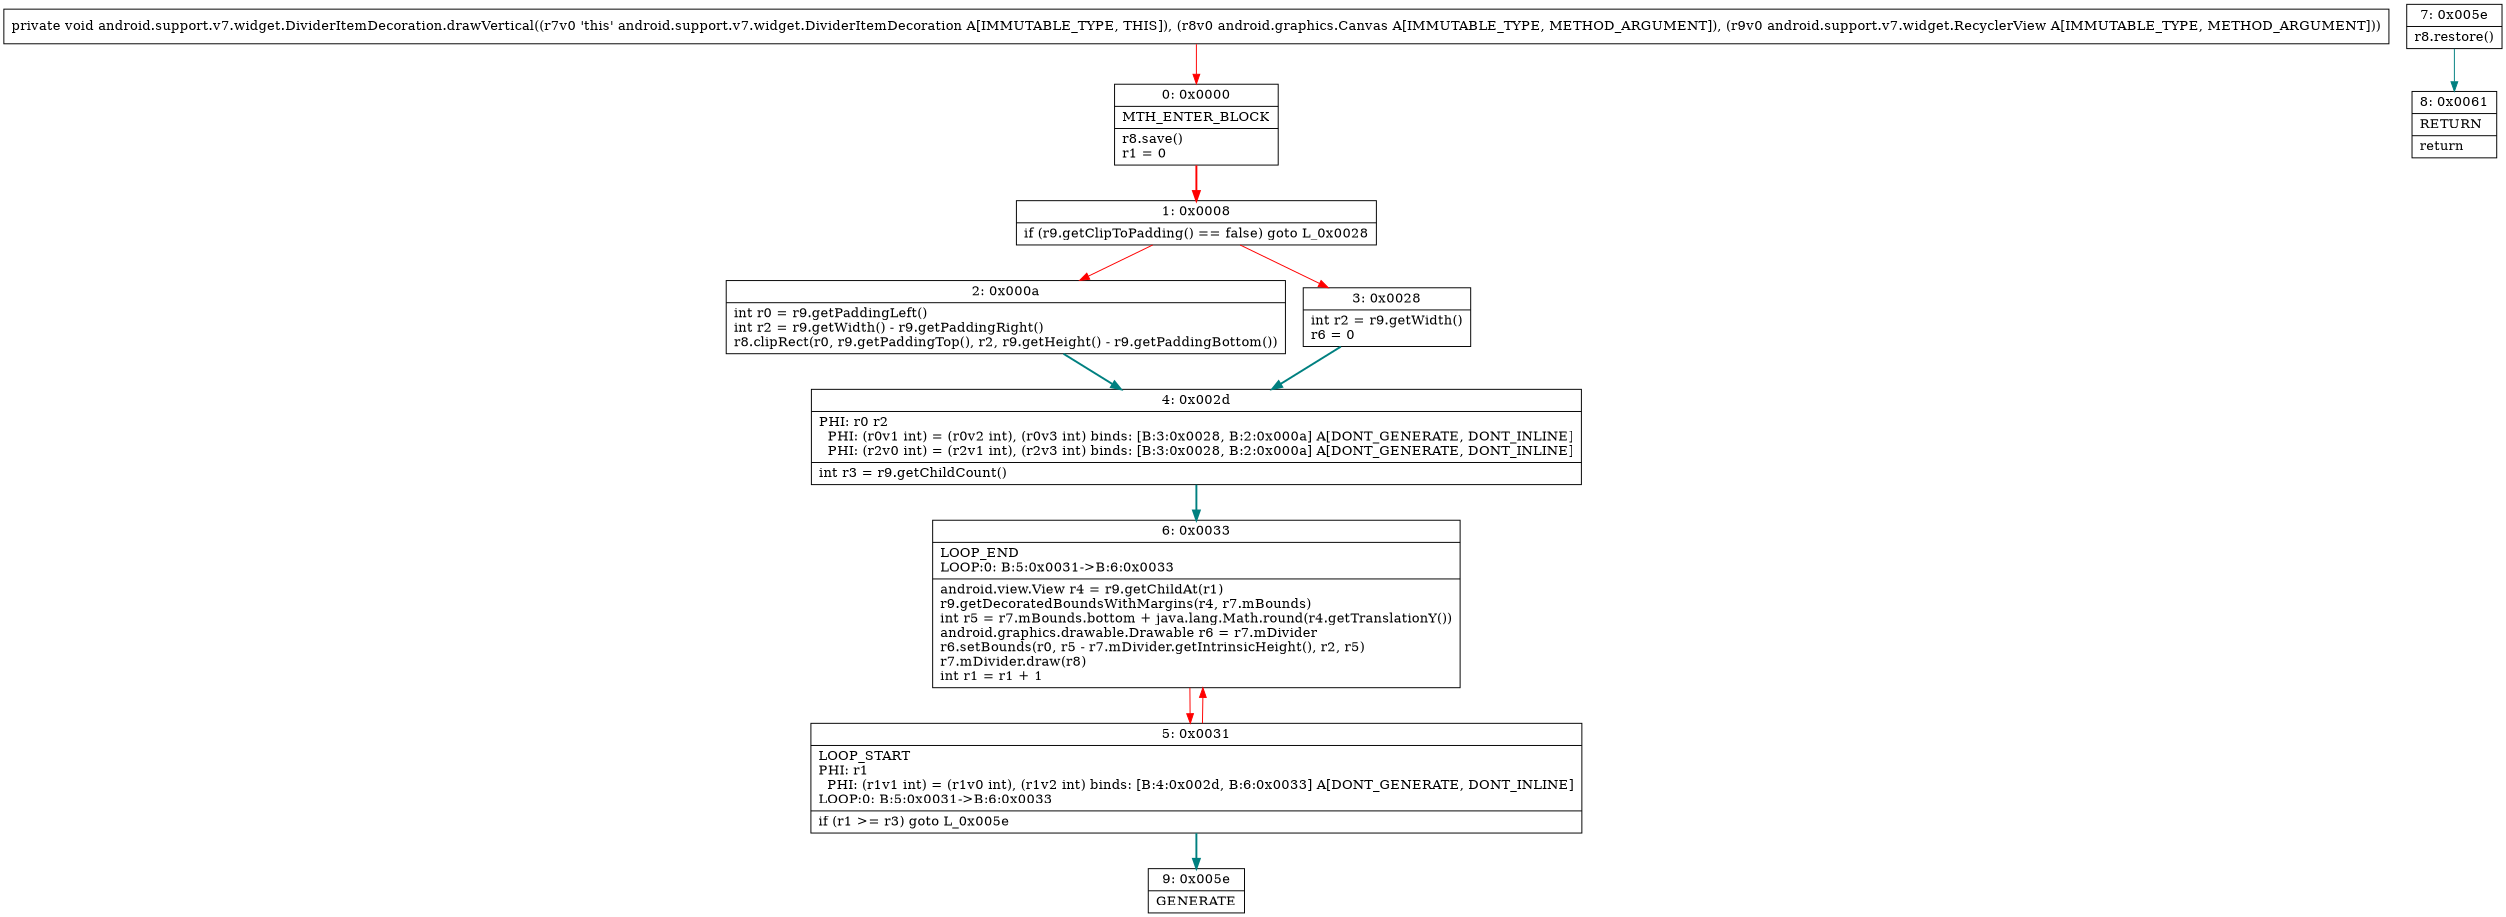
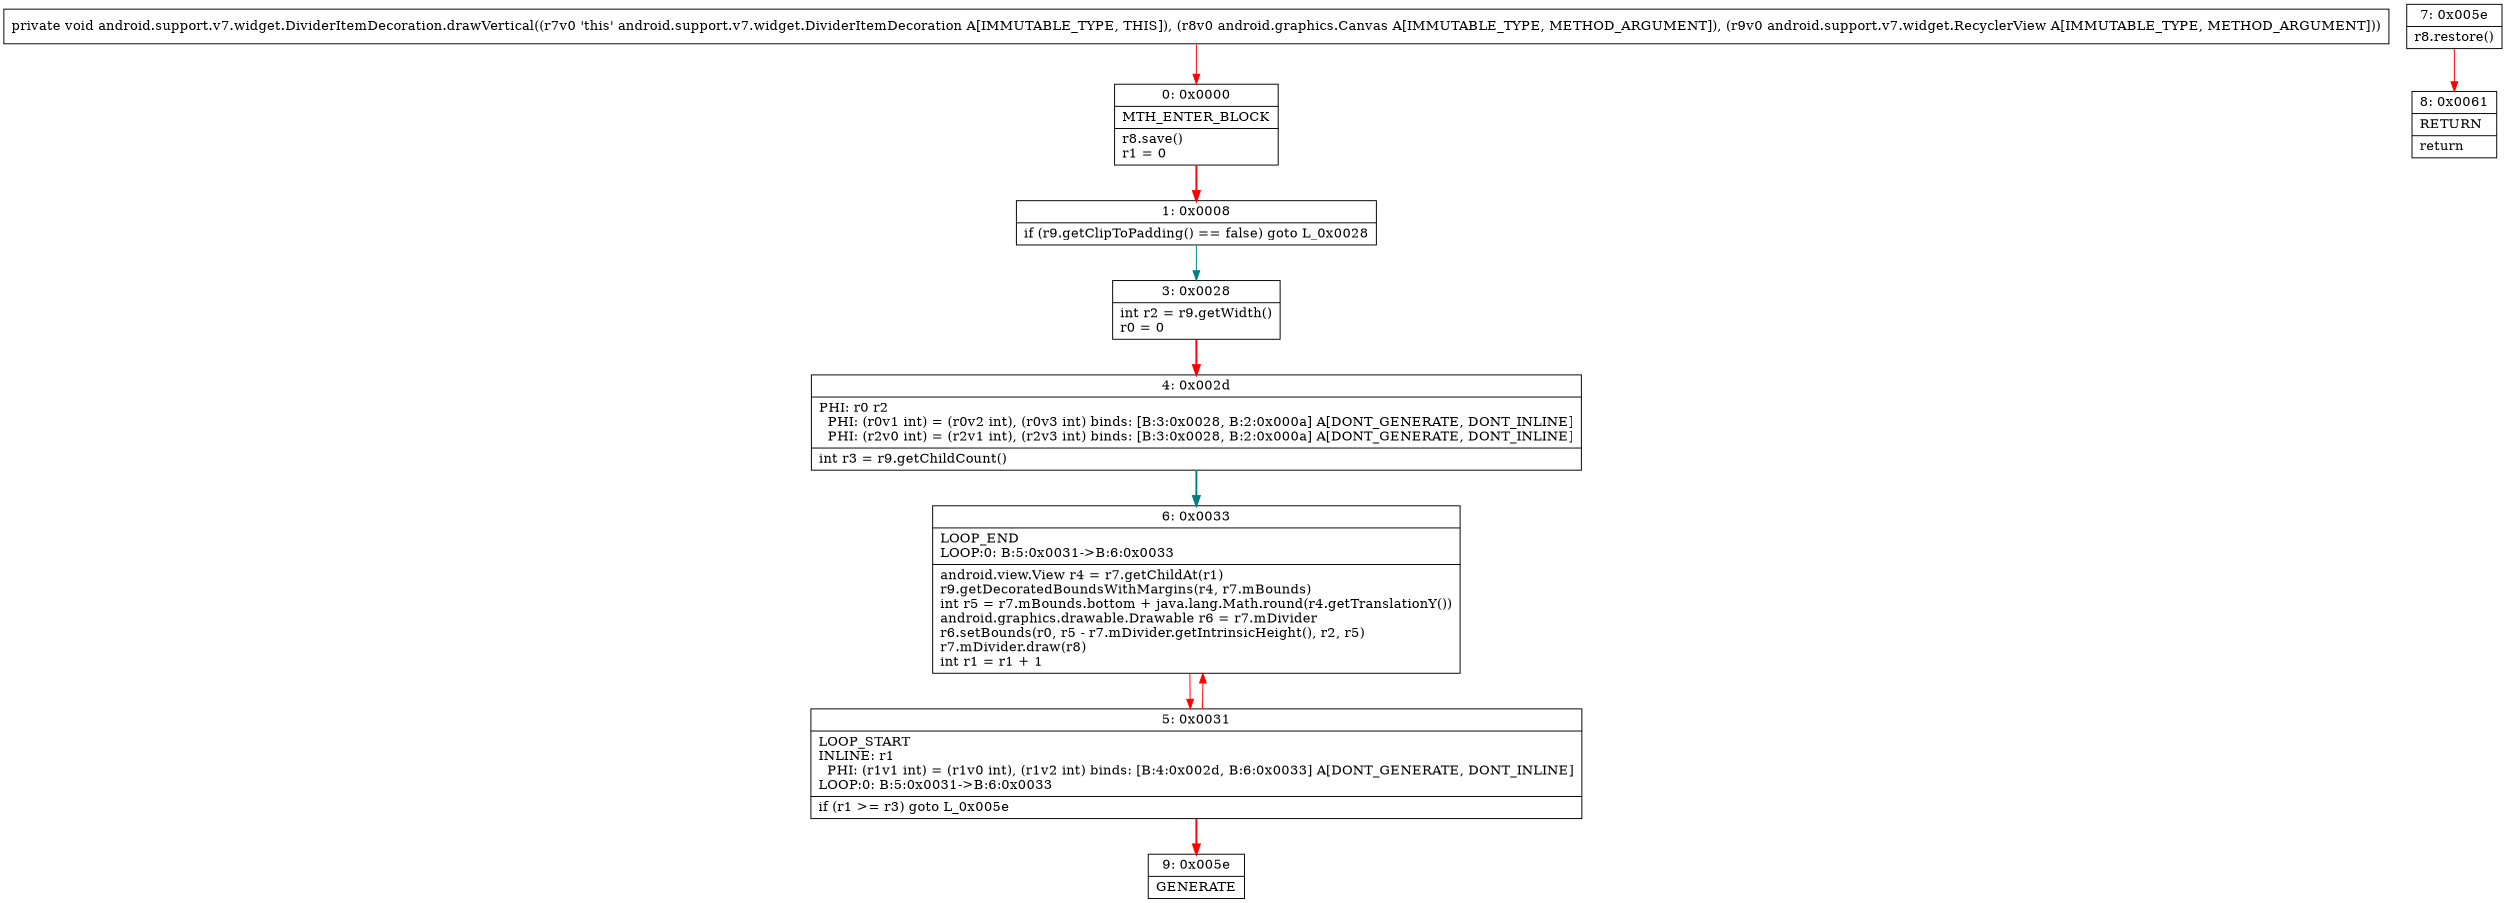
(2454, 65) -> (2454, 65)
(1280, 264) -> (1196, 258)
(1006, 317) -> none
(1333, 335) -> (1142, 328)
(1311, 365) -> (1196, 352)
(1082, 590) -> (1082, 575)
(846, 770) -> (859, 756)
(1196, 846) -> (1196, 831)
